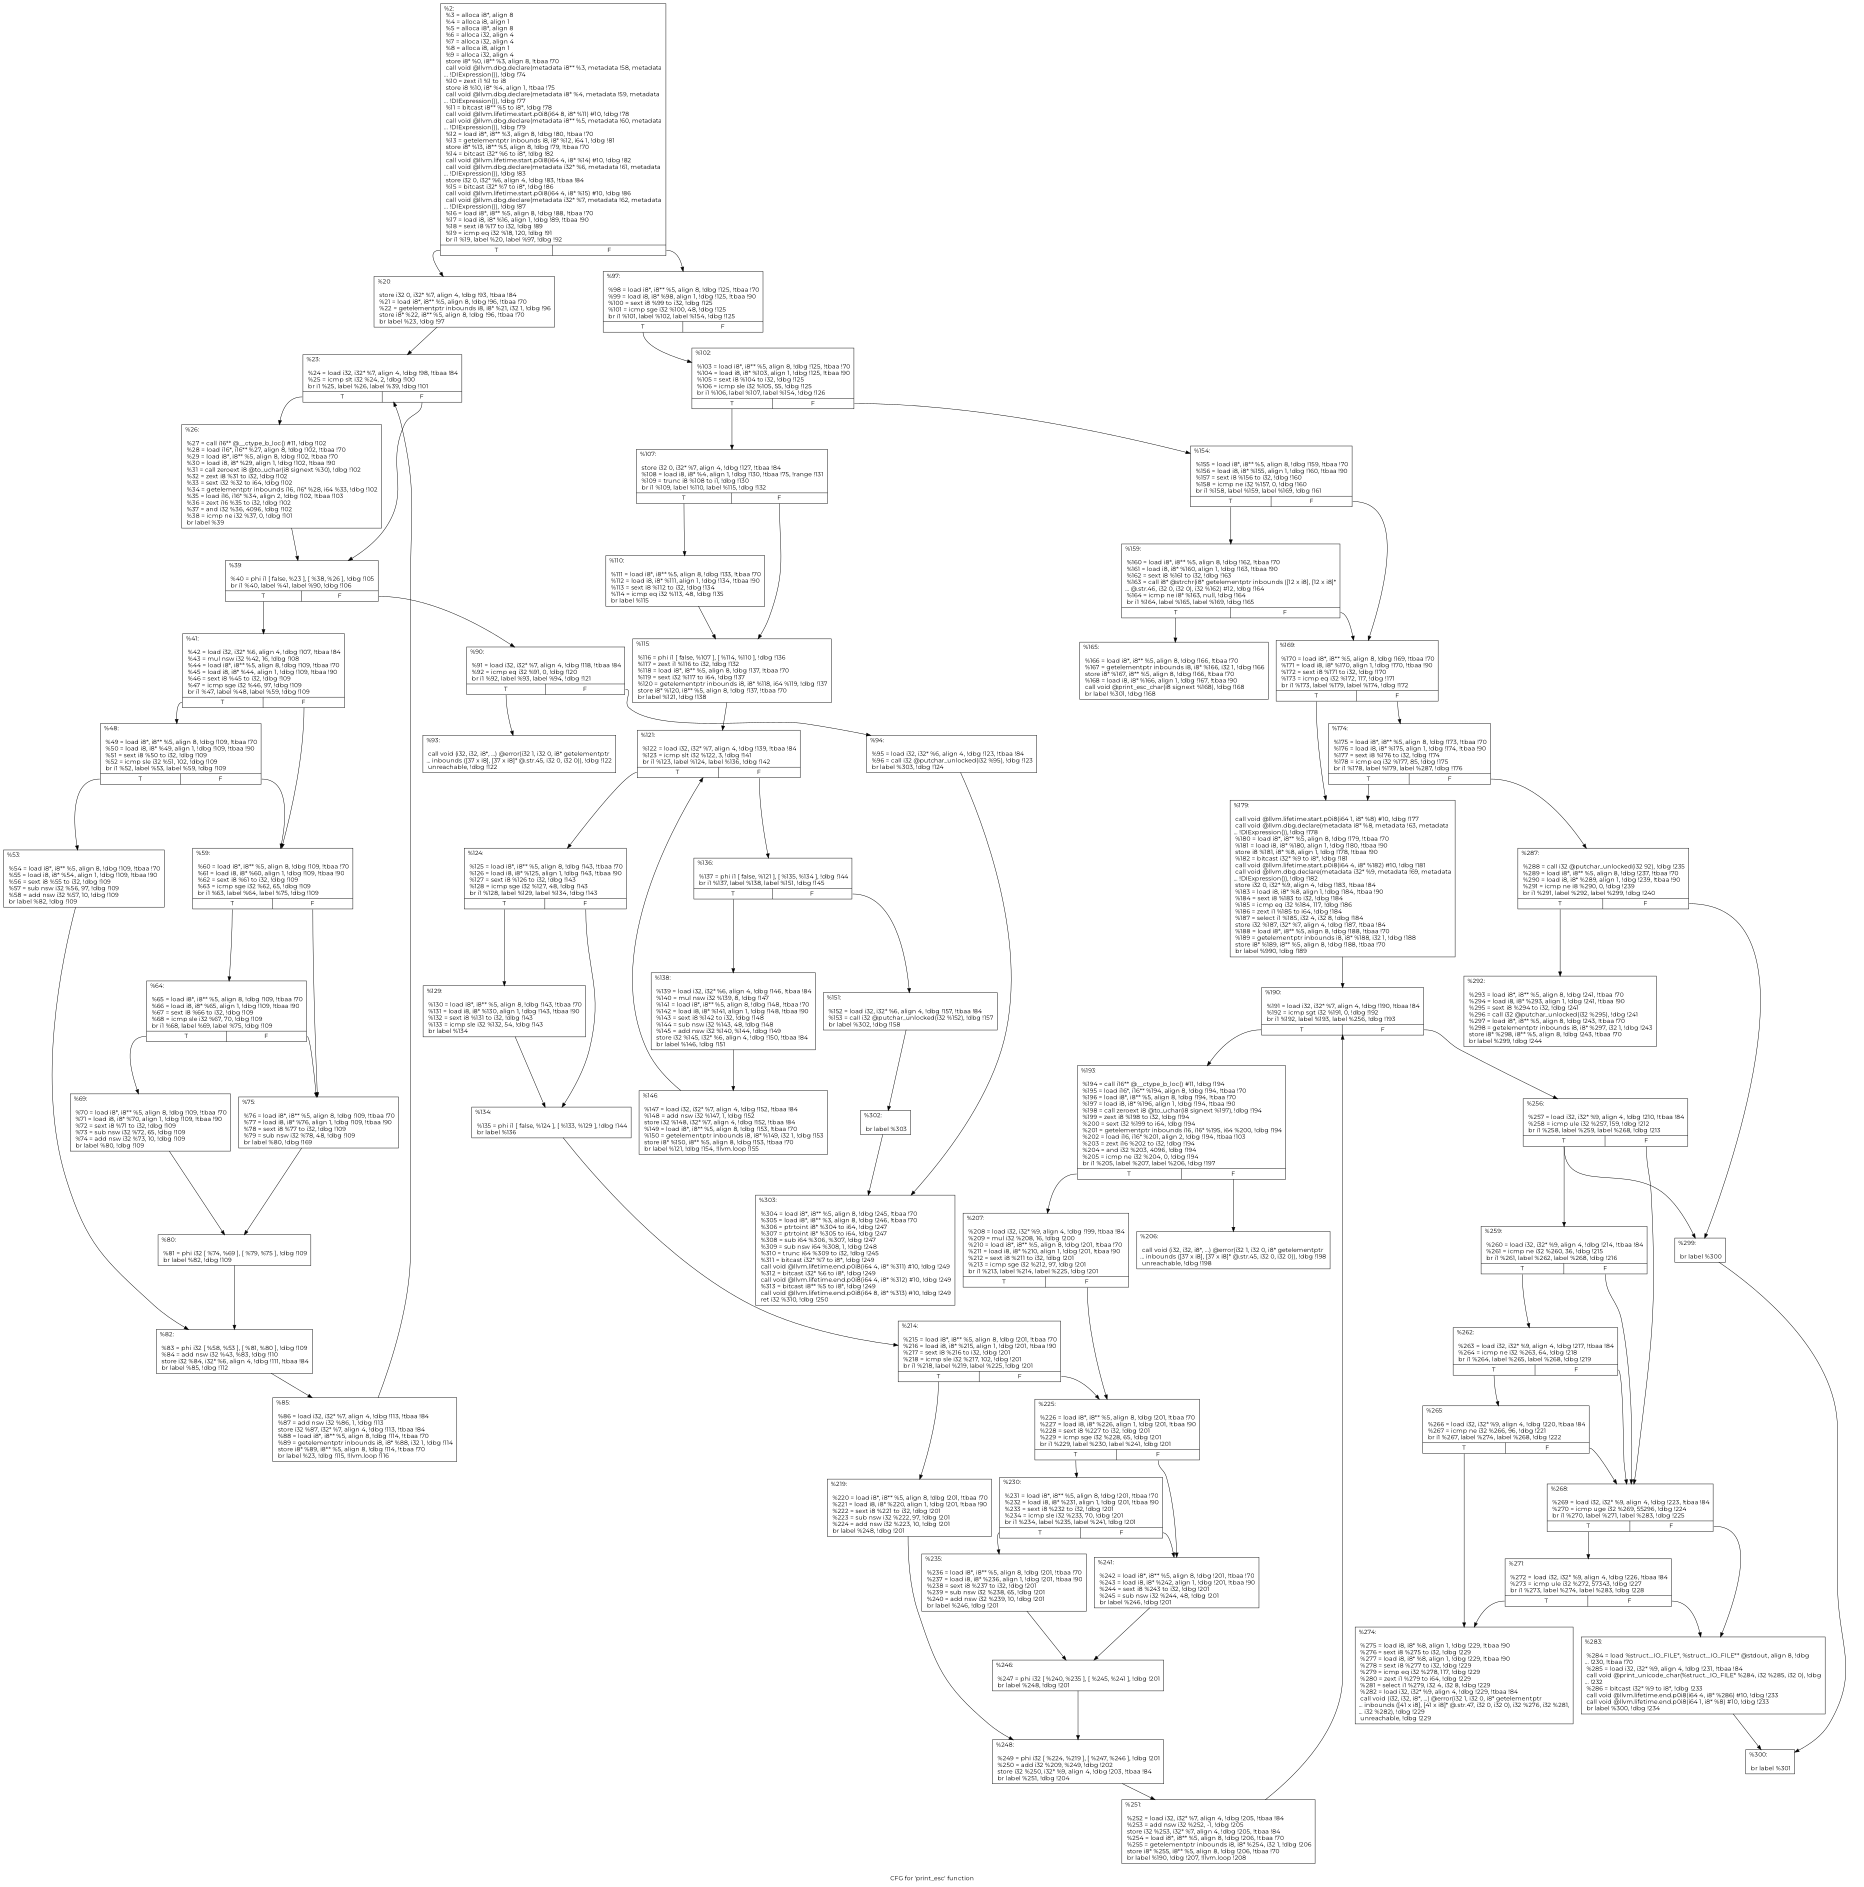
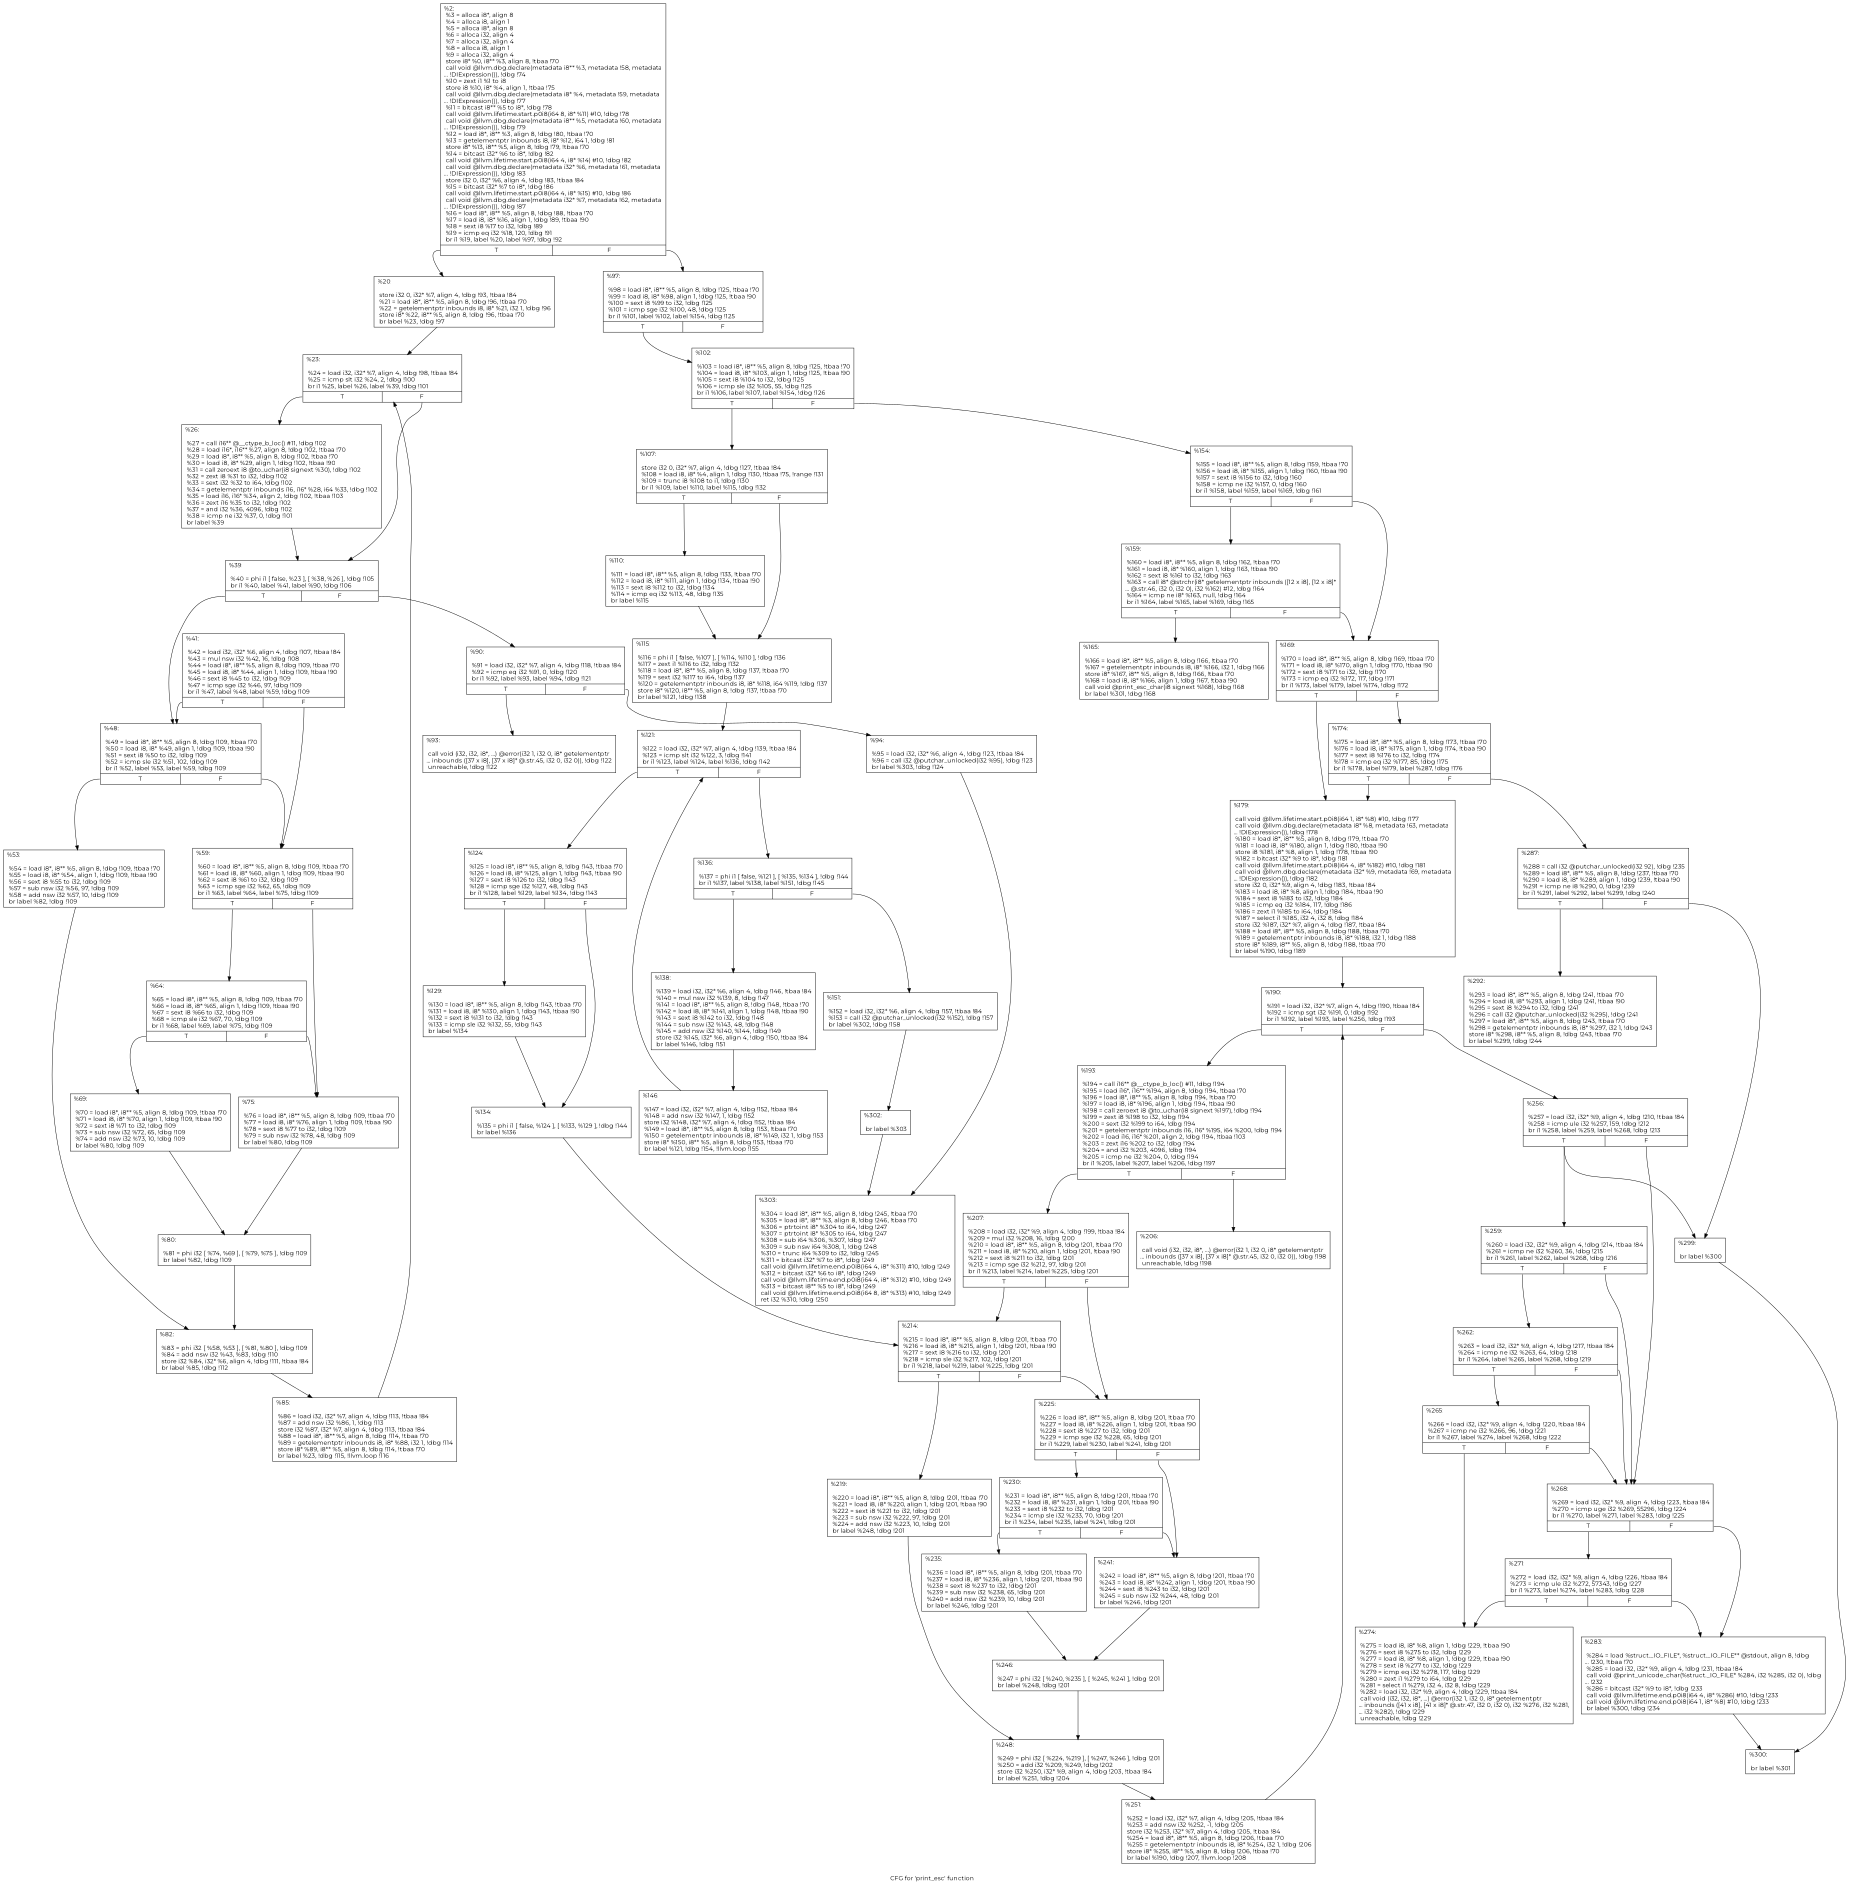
(264, 616) -> (174, 645)
(1270, 951) -> (1270, 951)
(485, 1025) -> (485, 1025)
(277, 1142) -> (277, 1142)
none -> (1002, 1303)
